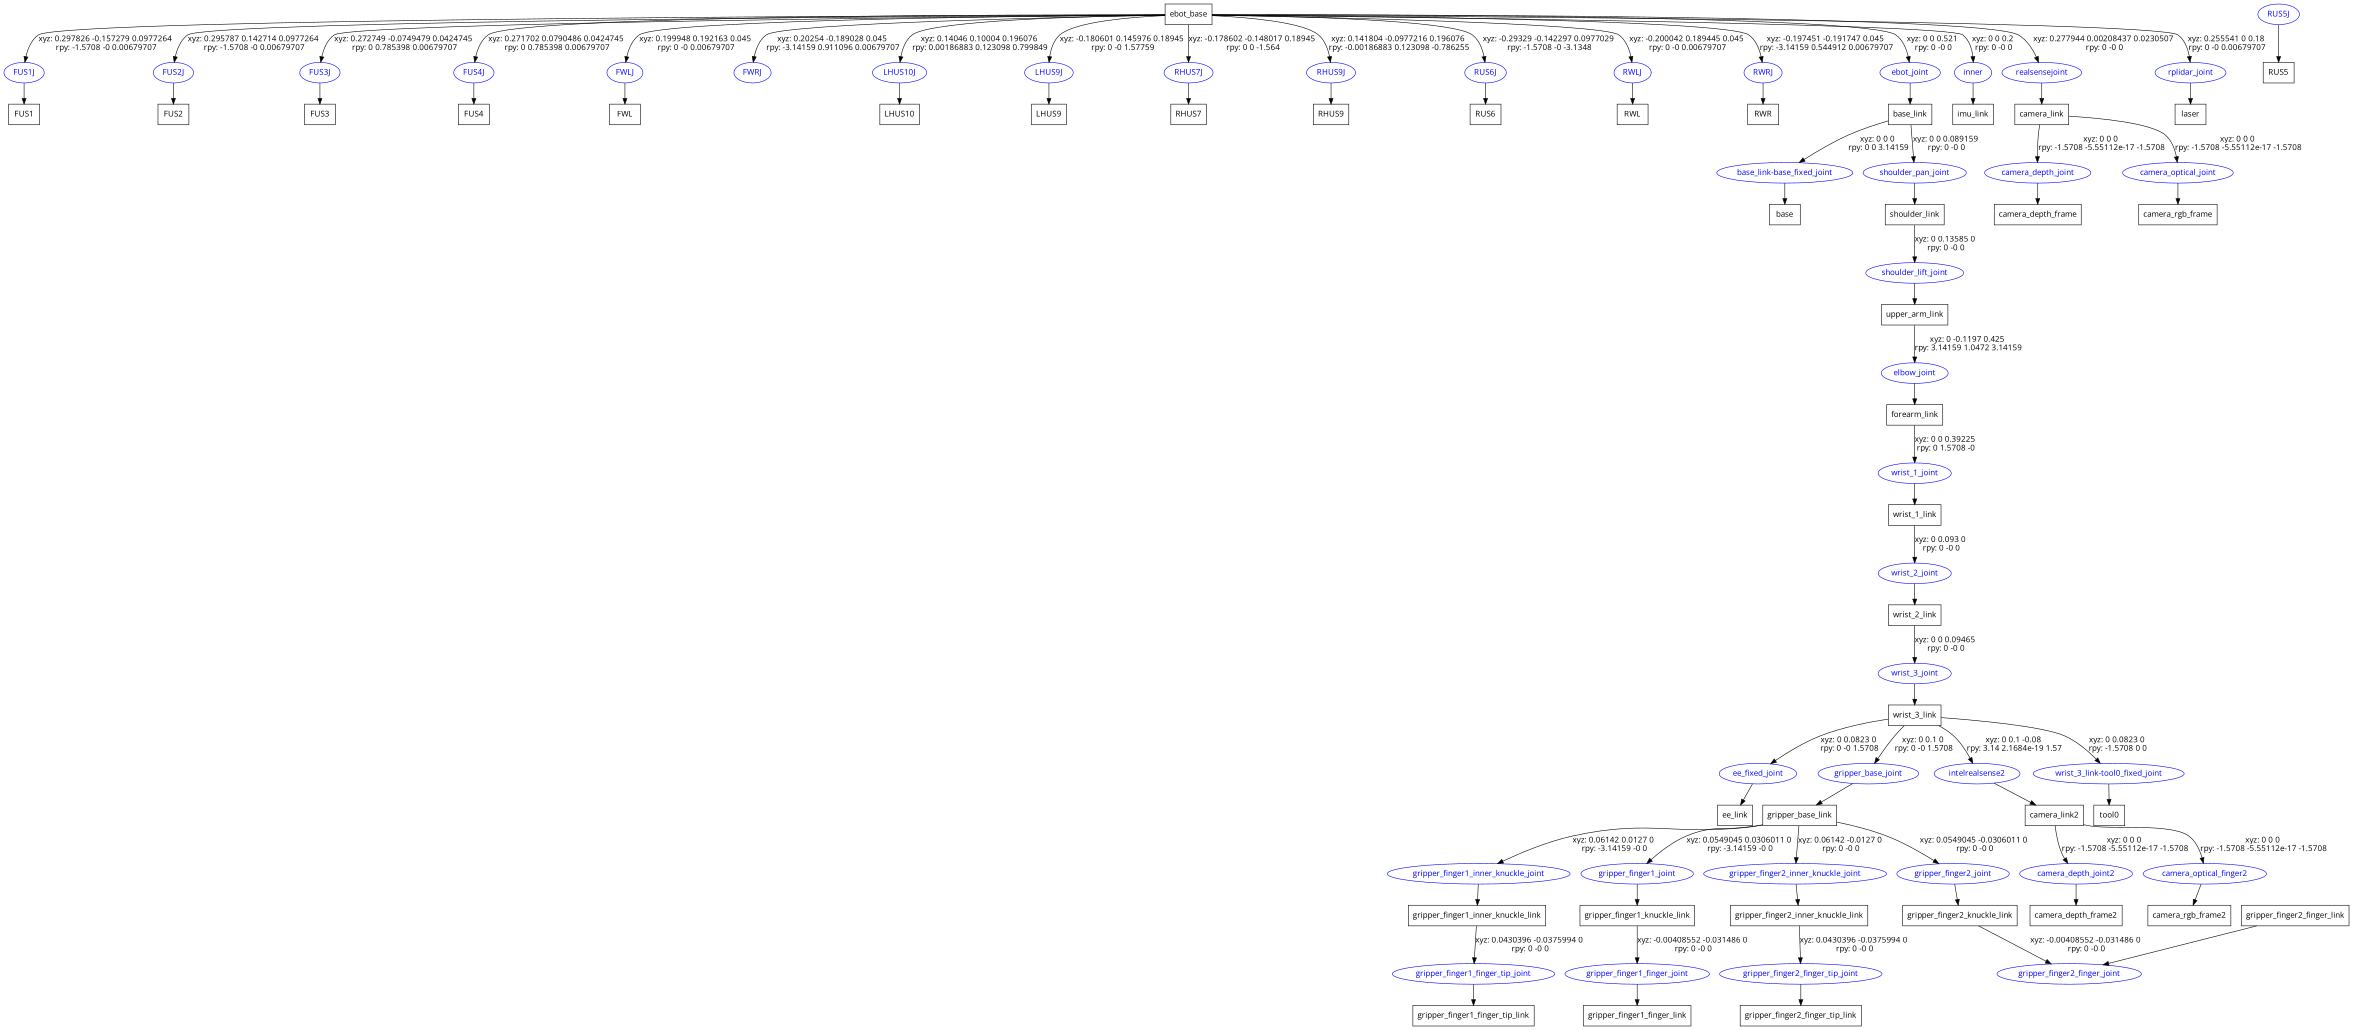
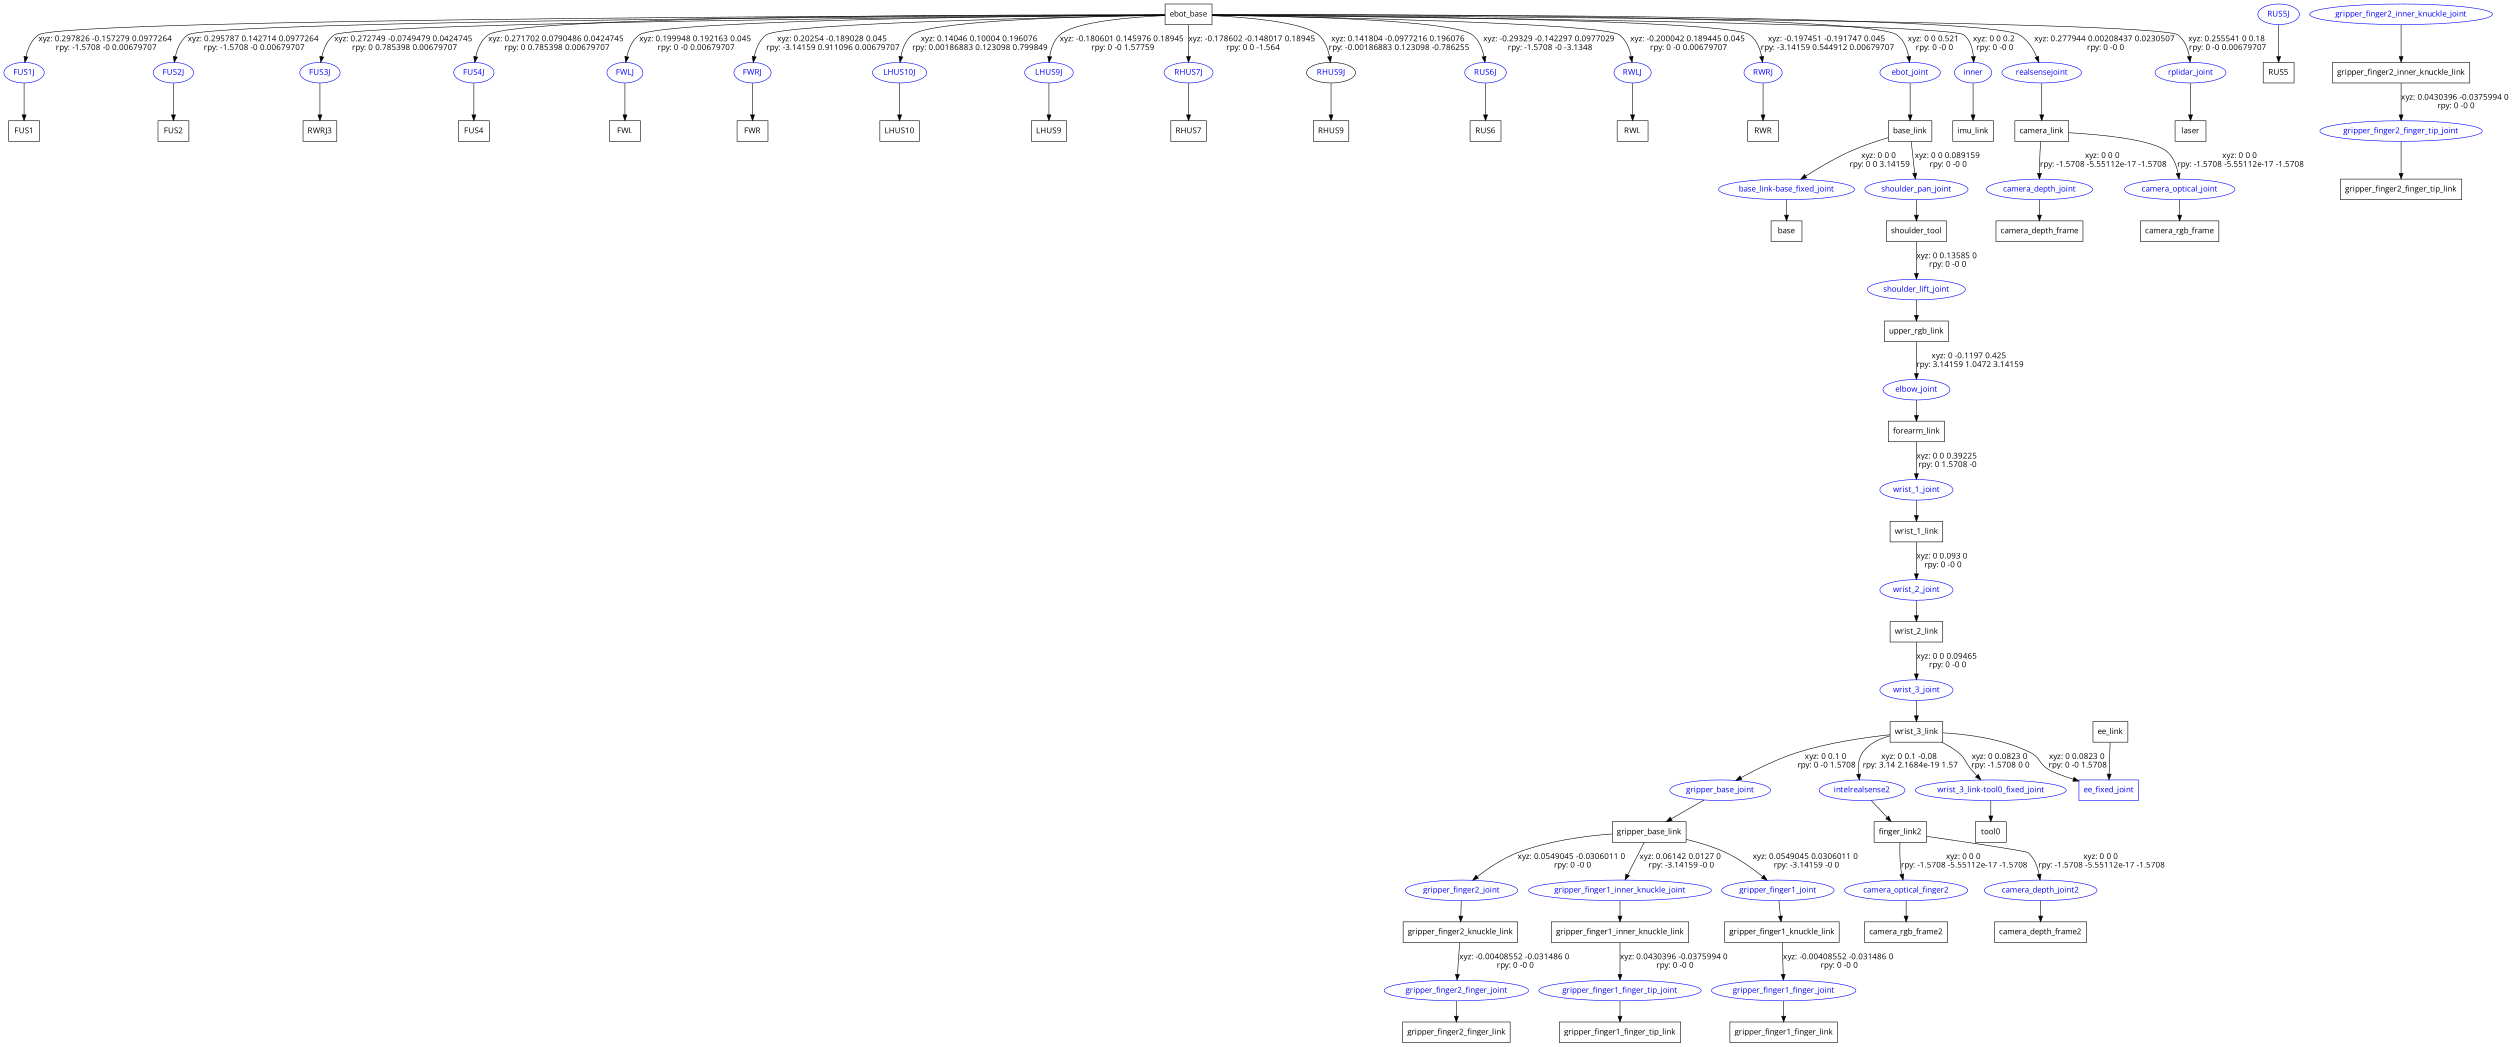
(1331, 73) -> (1331, 73)
(320, 114) -> (320, 131)
none -> (753, 131)
(1915, 215) -> (1916, 231)
(1915, 315) -> (1916, 331)
(1758, 774) -> (2109, 790)
(1748, 792) -> (2110, 758)
(2054, 815) -> (1900, 832)
(1798, 842) -> none
(2183, 945) -> (1456, 1009)
